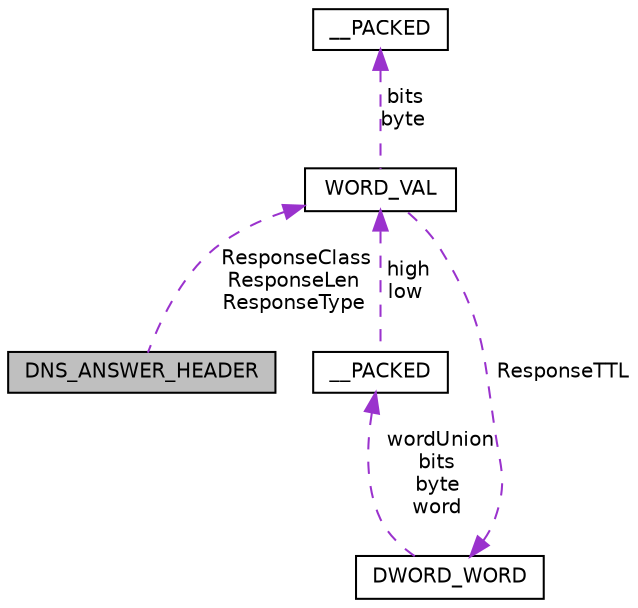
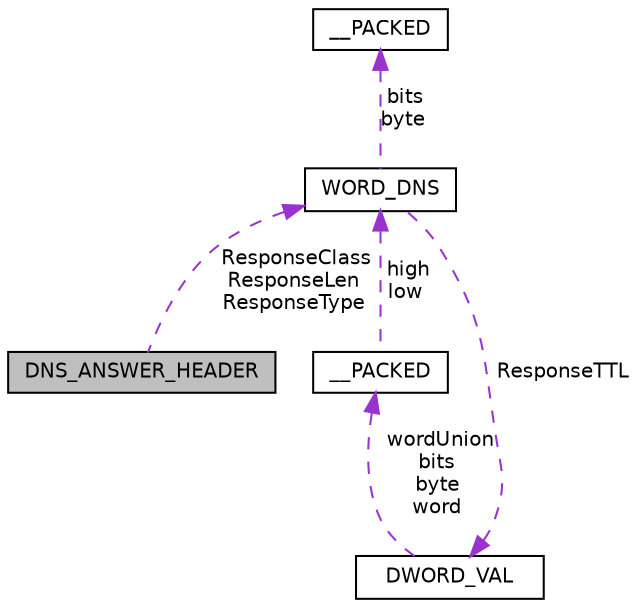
(381, 190) -> (381, 190)
(450, 577) -> (450, 577)
